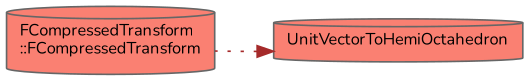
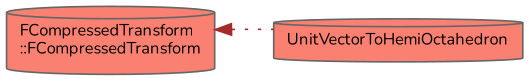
(236, 51) -> (253, 29)
